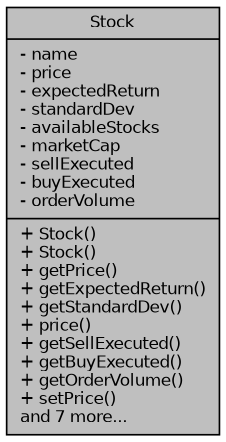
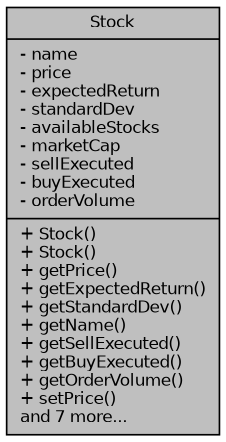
(56, 326) -> (73, 326)
